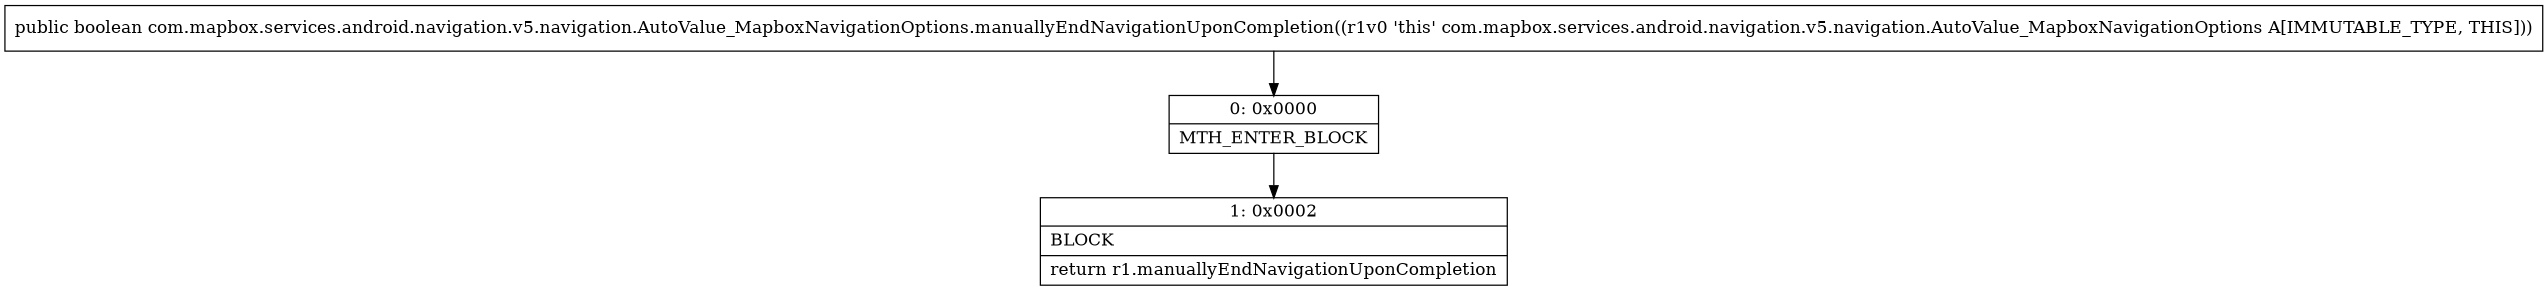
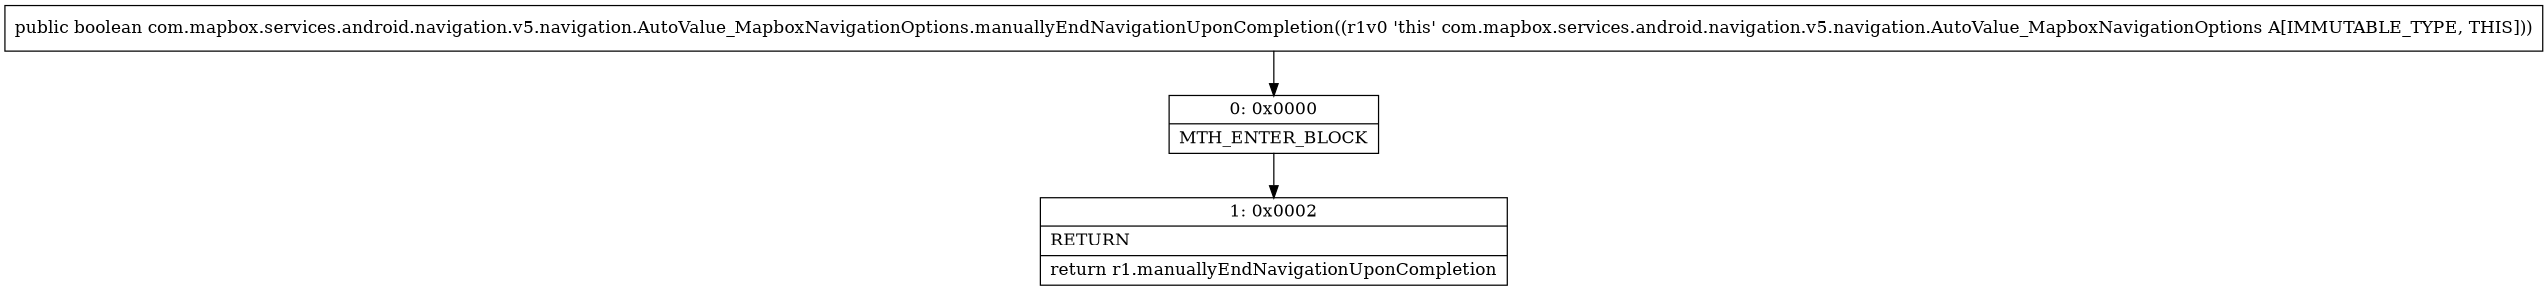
(1082, 240) -> (1090, 240)
